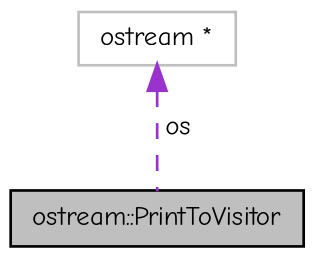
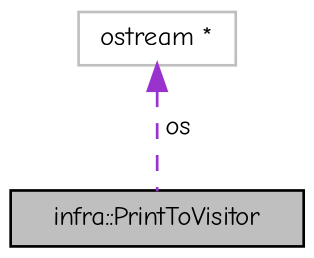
(157, 218) -> (157, 218)
